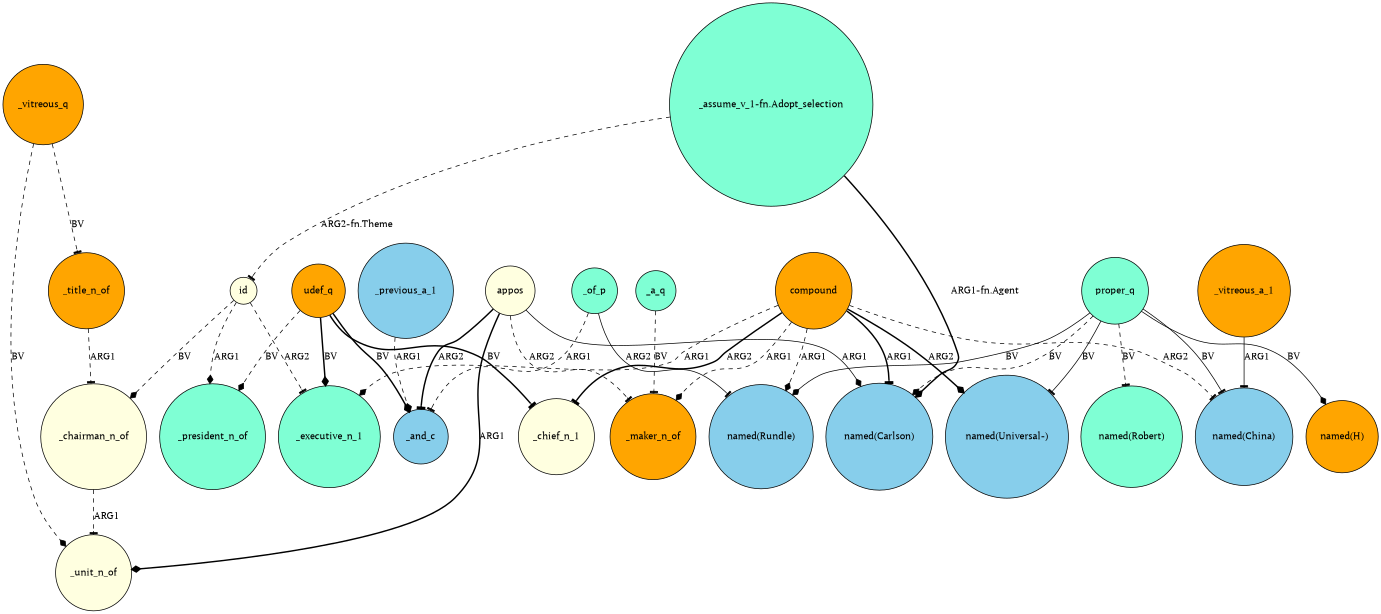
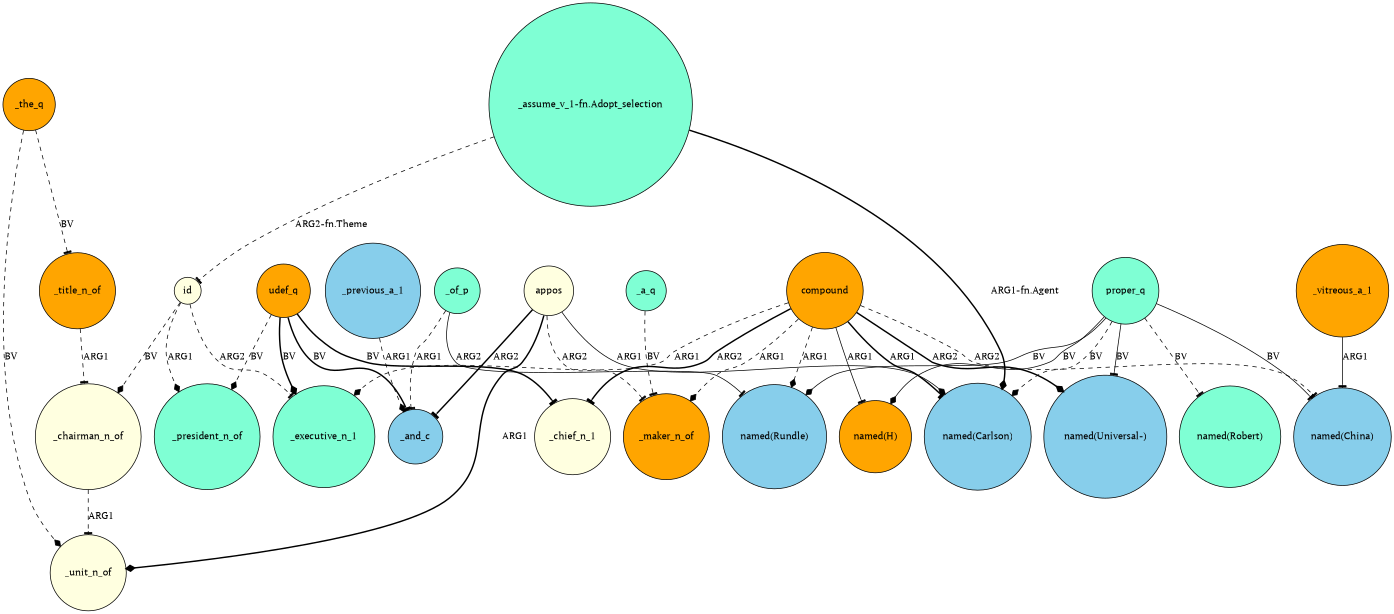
(43, 105) -> (29, 105)
(371, 358) -> (341, 370)
none -> (847, 360)
